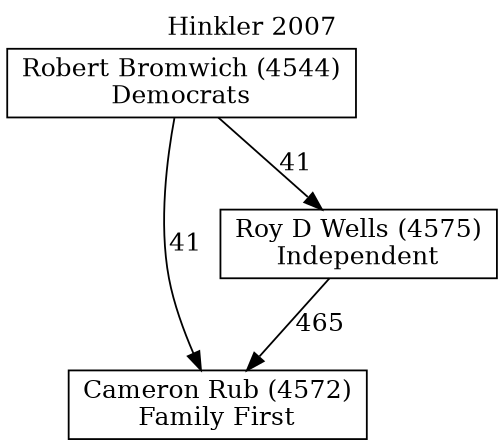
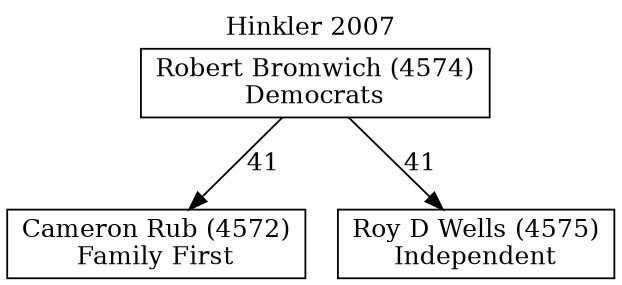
(182, 83) -> (315, 83)
(295, 317) -> none
